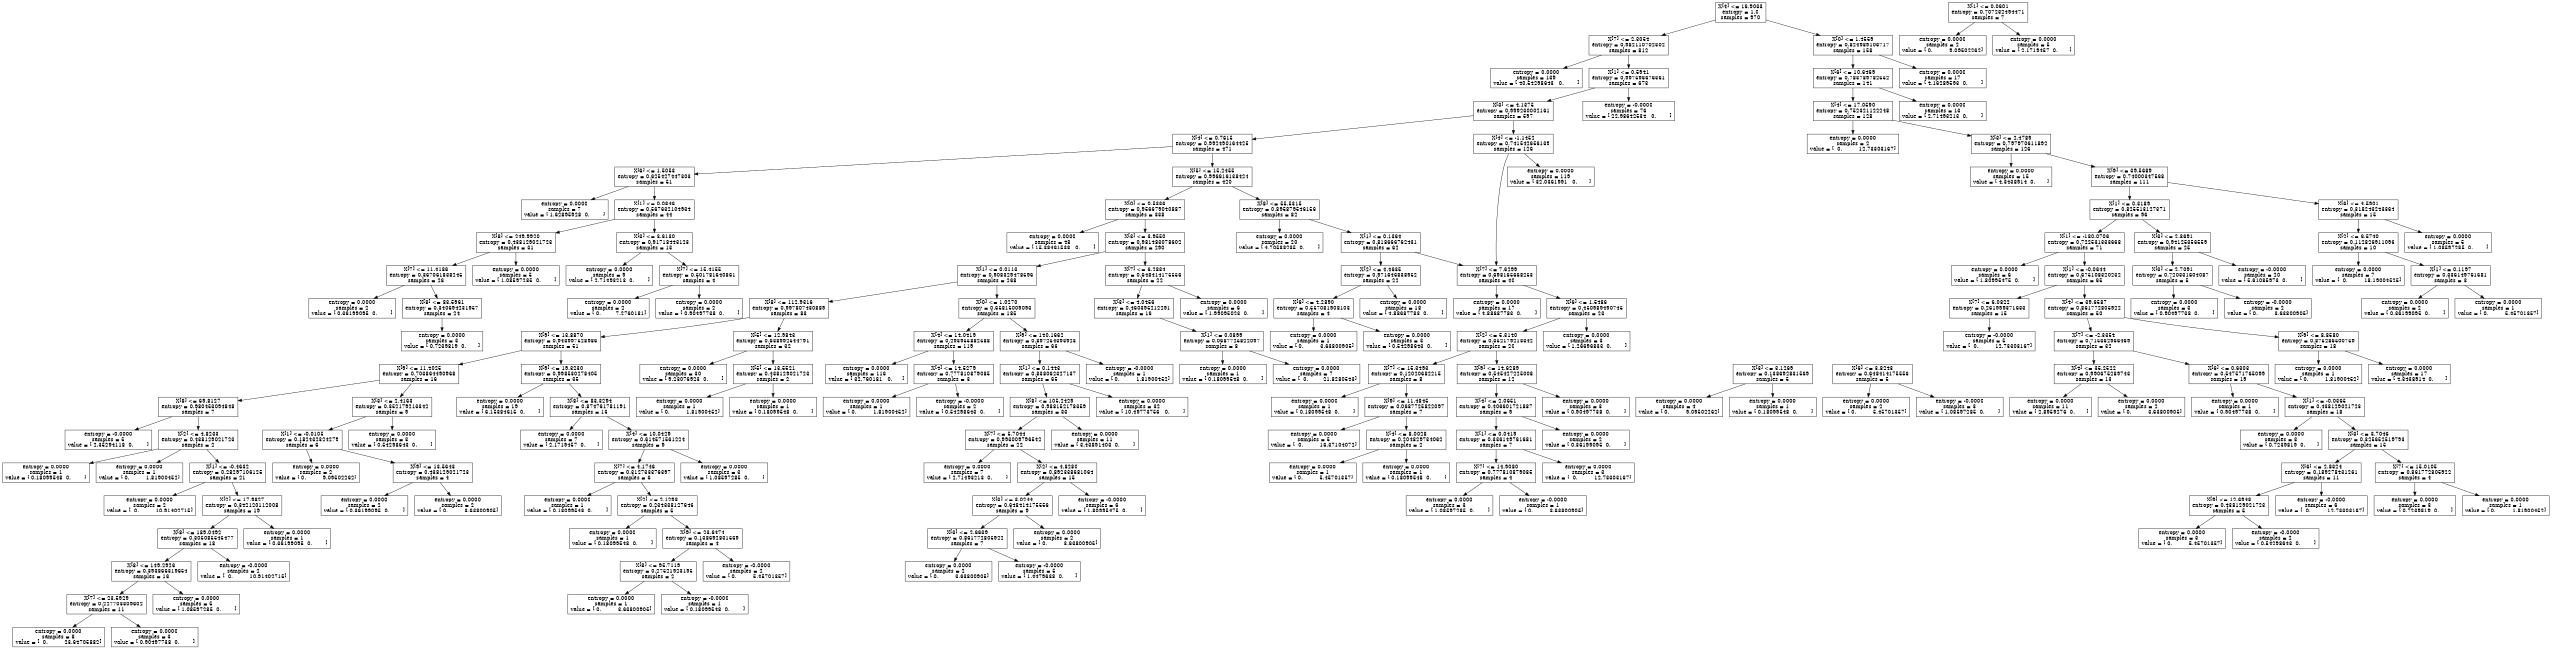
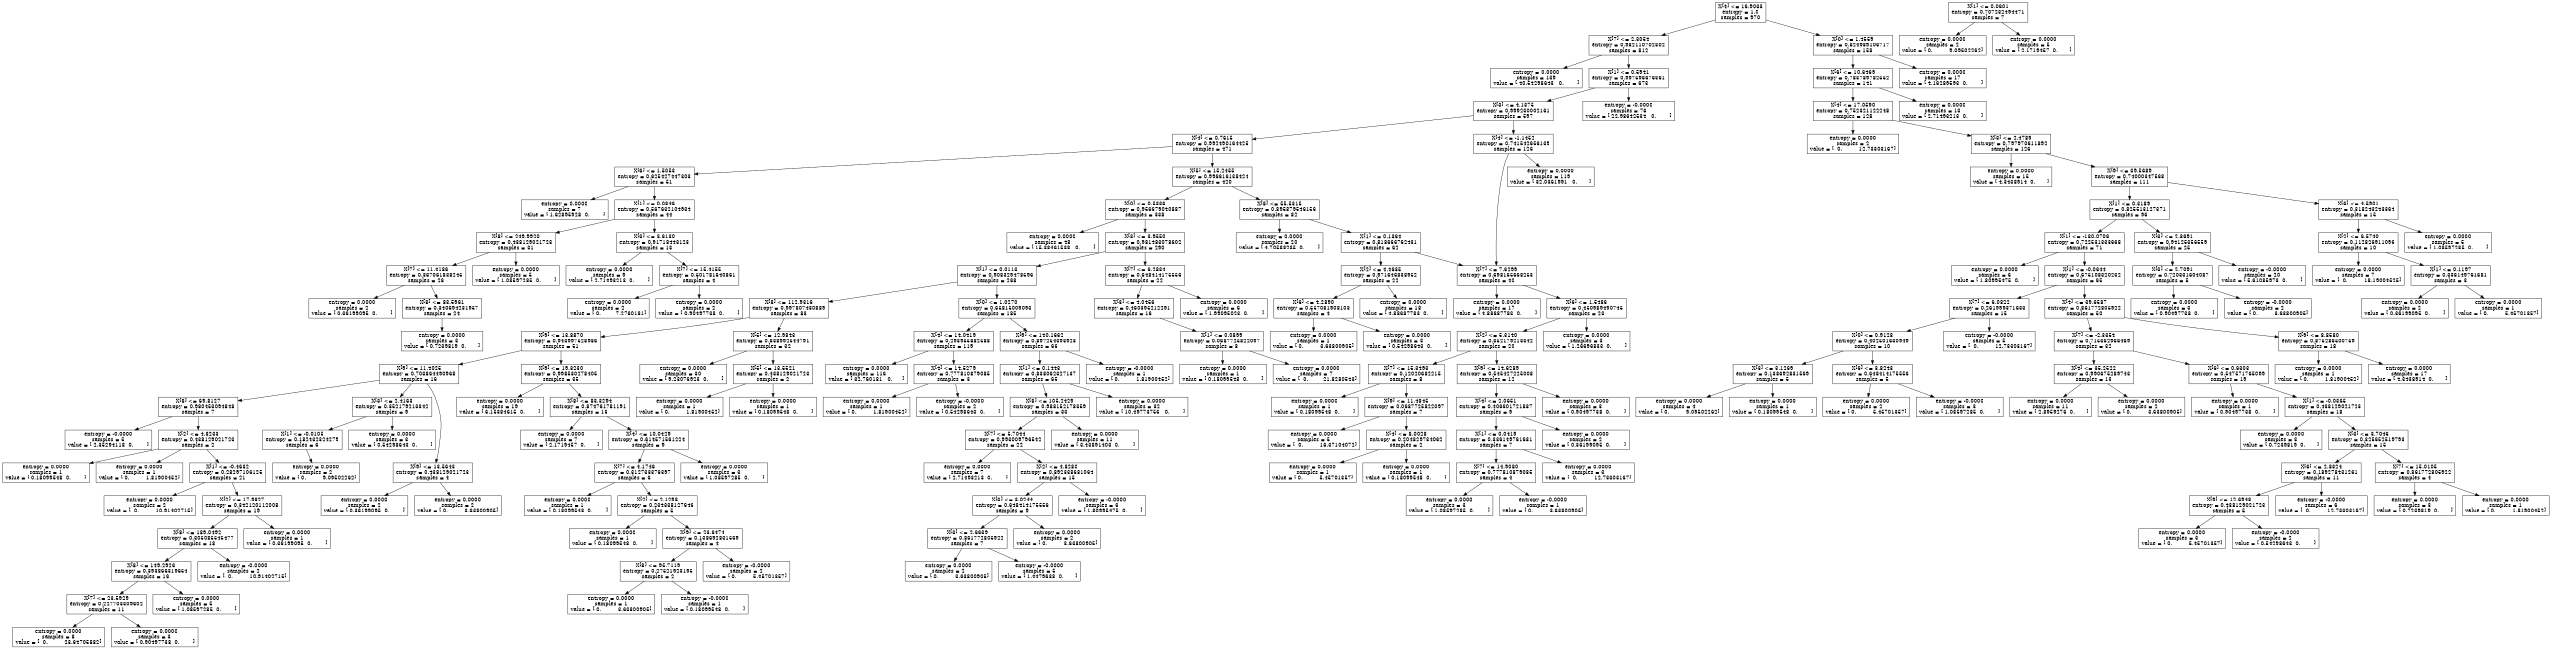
none -> (1873, 341)
(366, 456) -> (441, 420)
